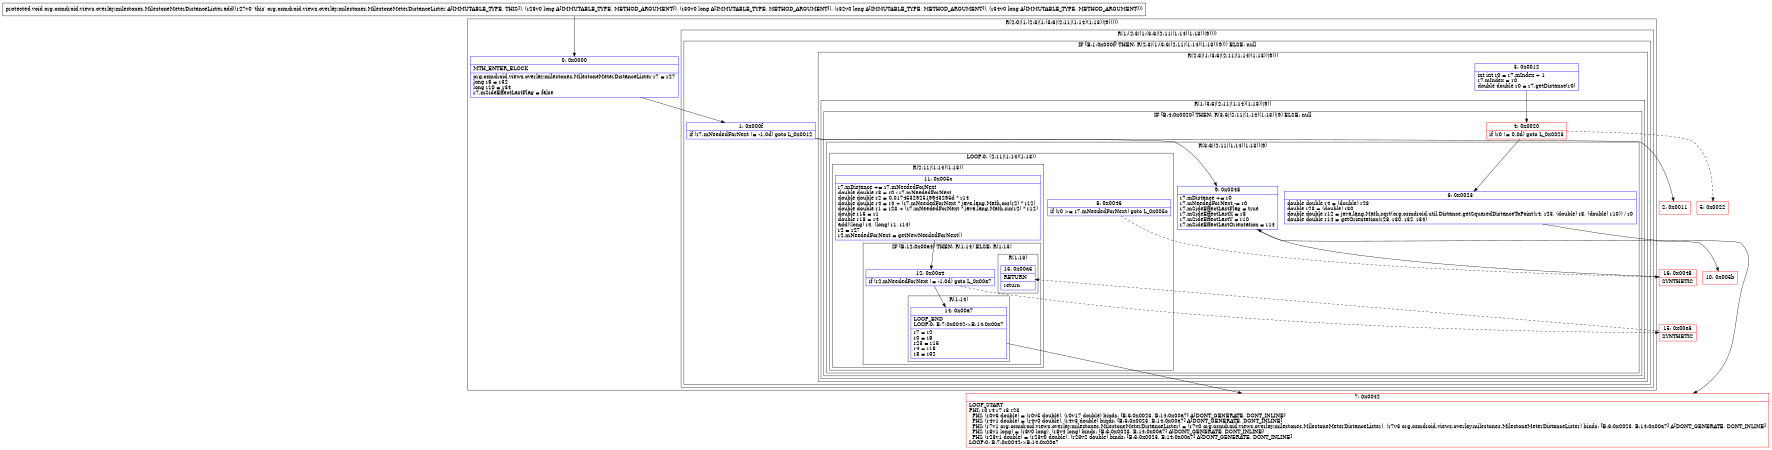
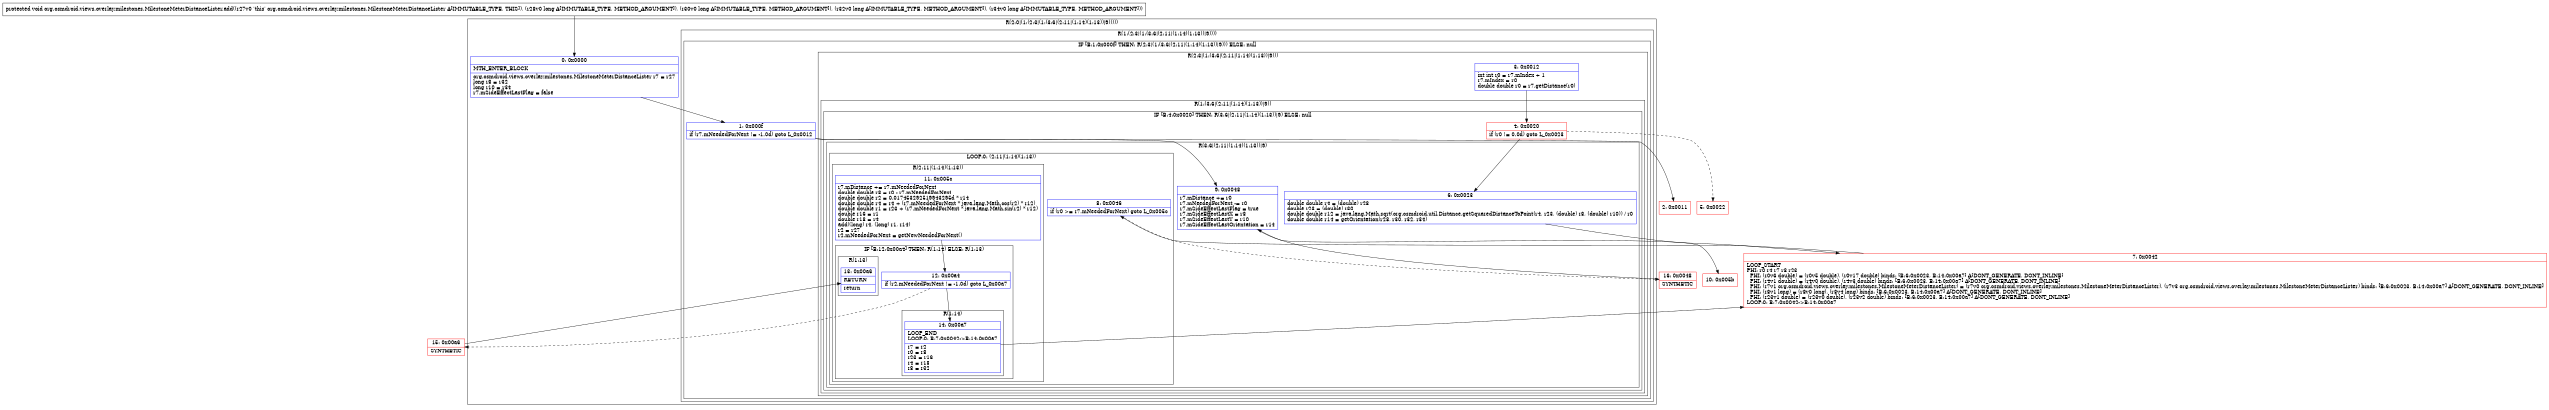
none -> (1491, 245)
(1349, 305) -> (651, 314)
